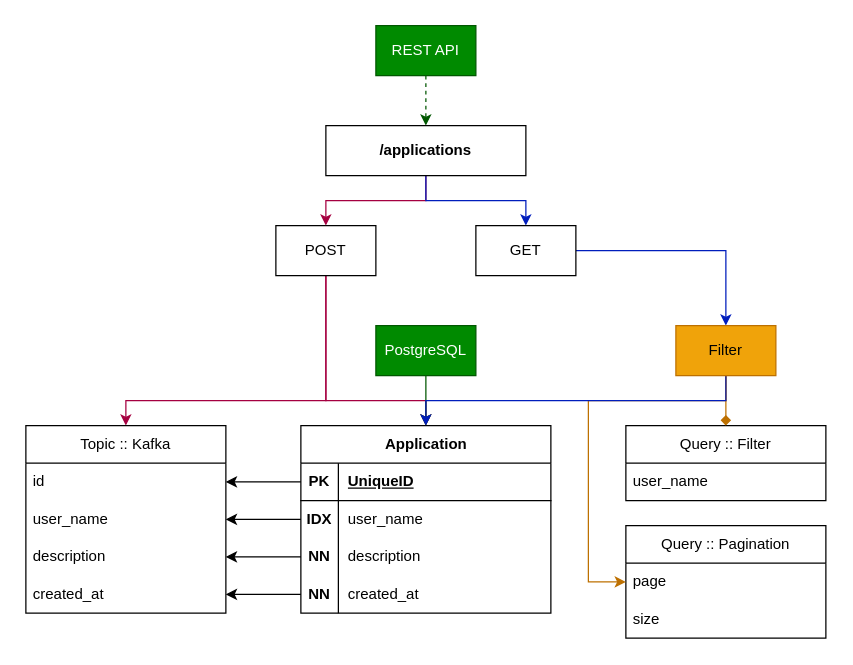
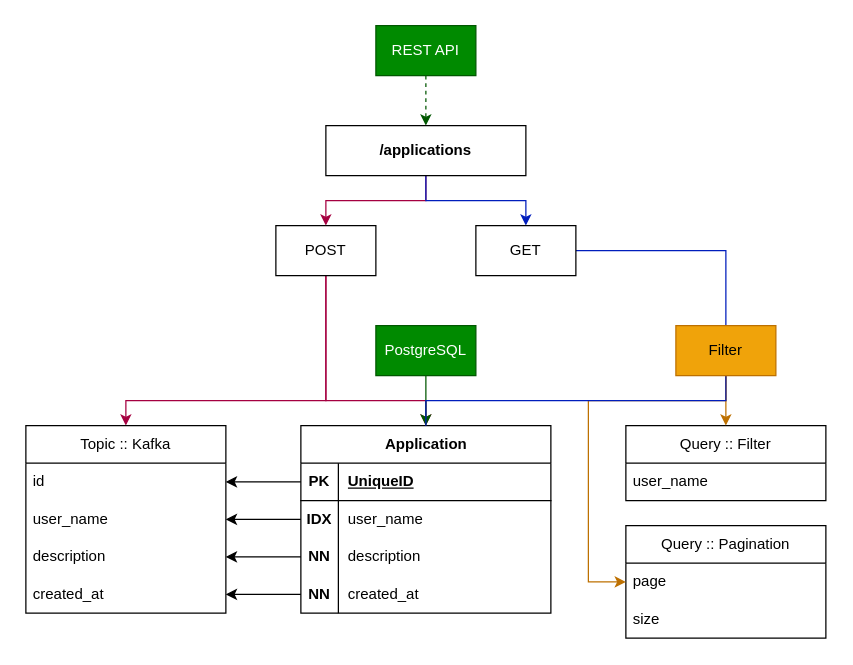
(726, 316) -> (726, 319)
(726, 415) -> (726, 416)
(426, 418) -> (426, 421)
